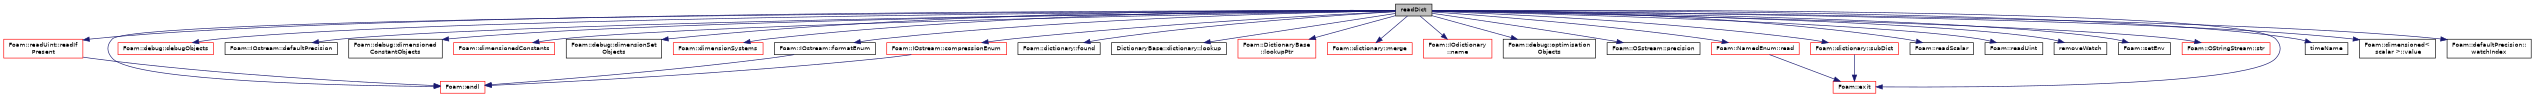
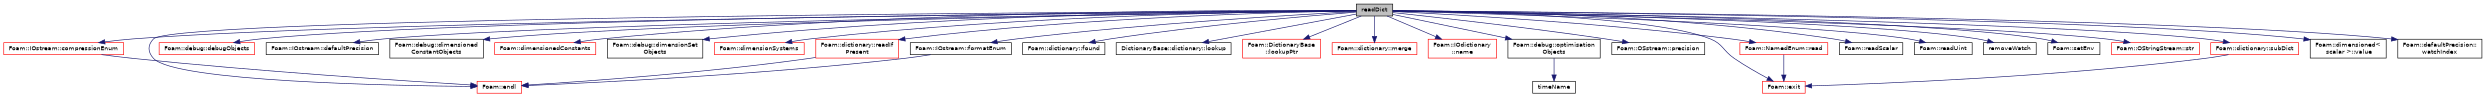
(1869, 15) -> (1554, 66)
(43, 49) -> (857, 49)
